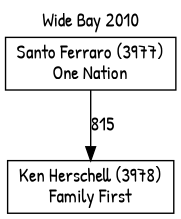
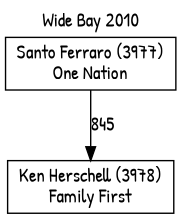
(103, 125) -> (103, 125)
